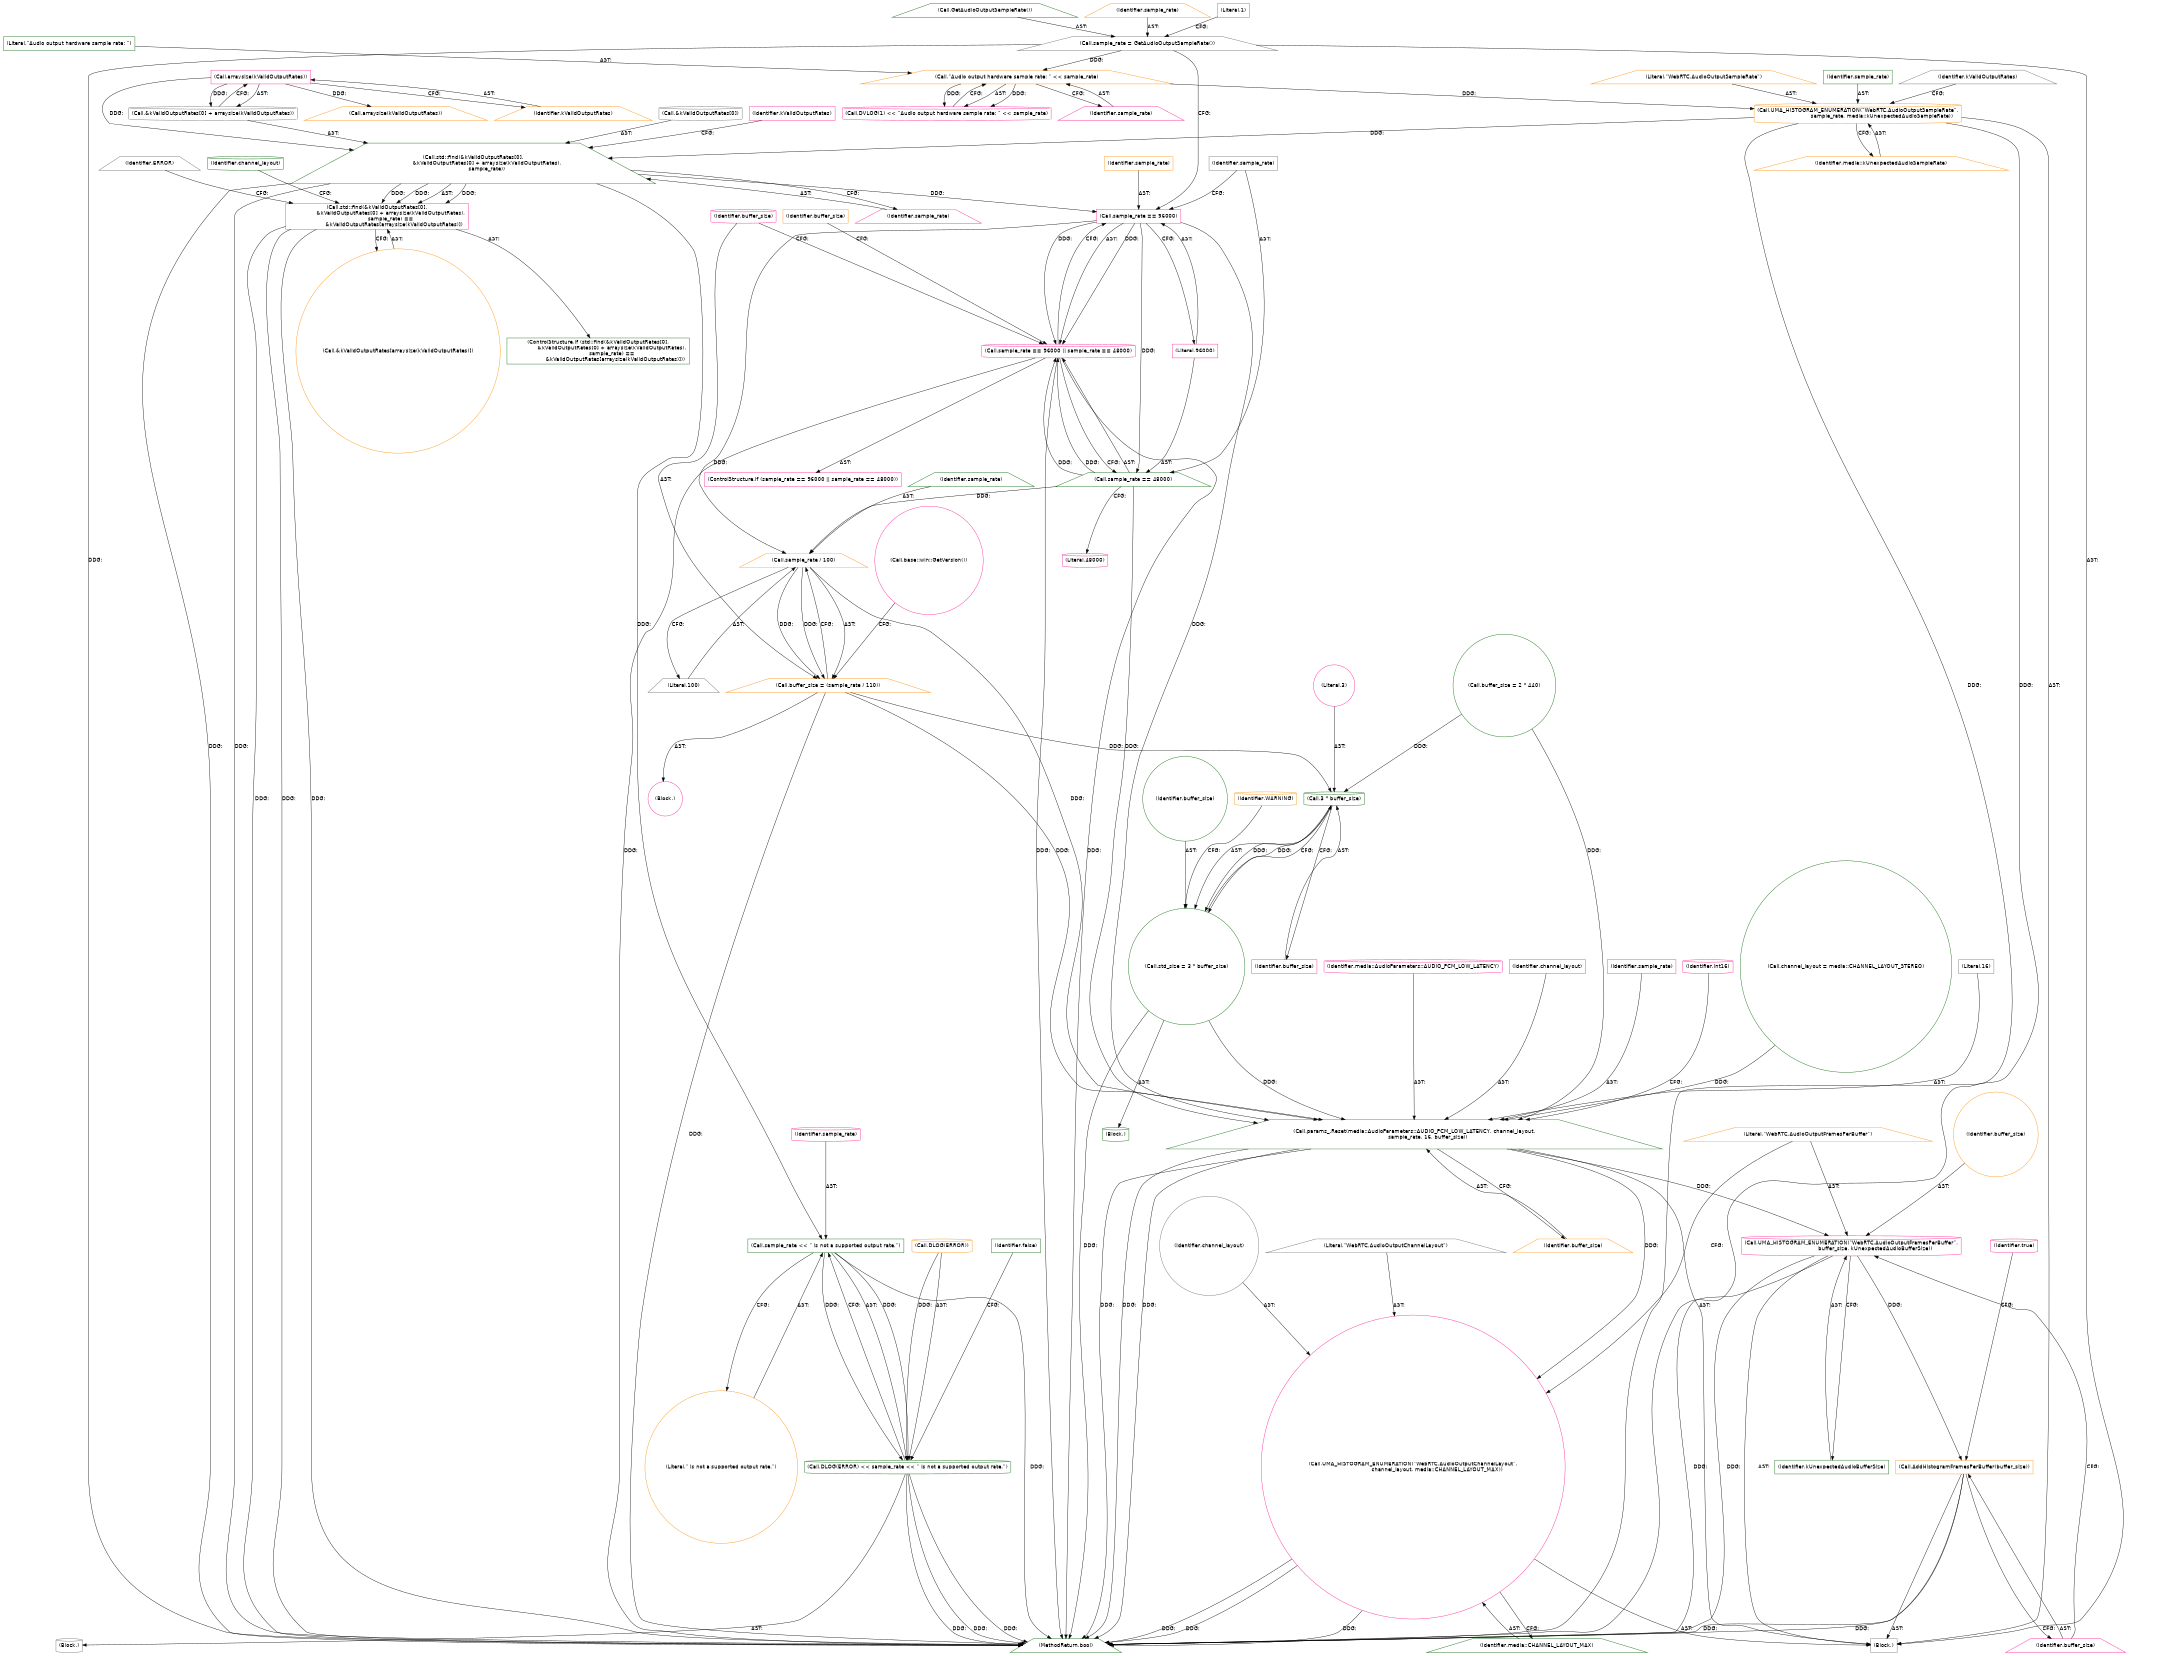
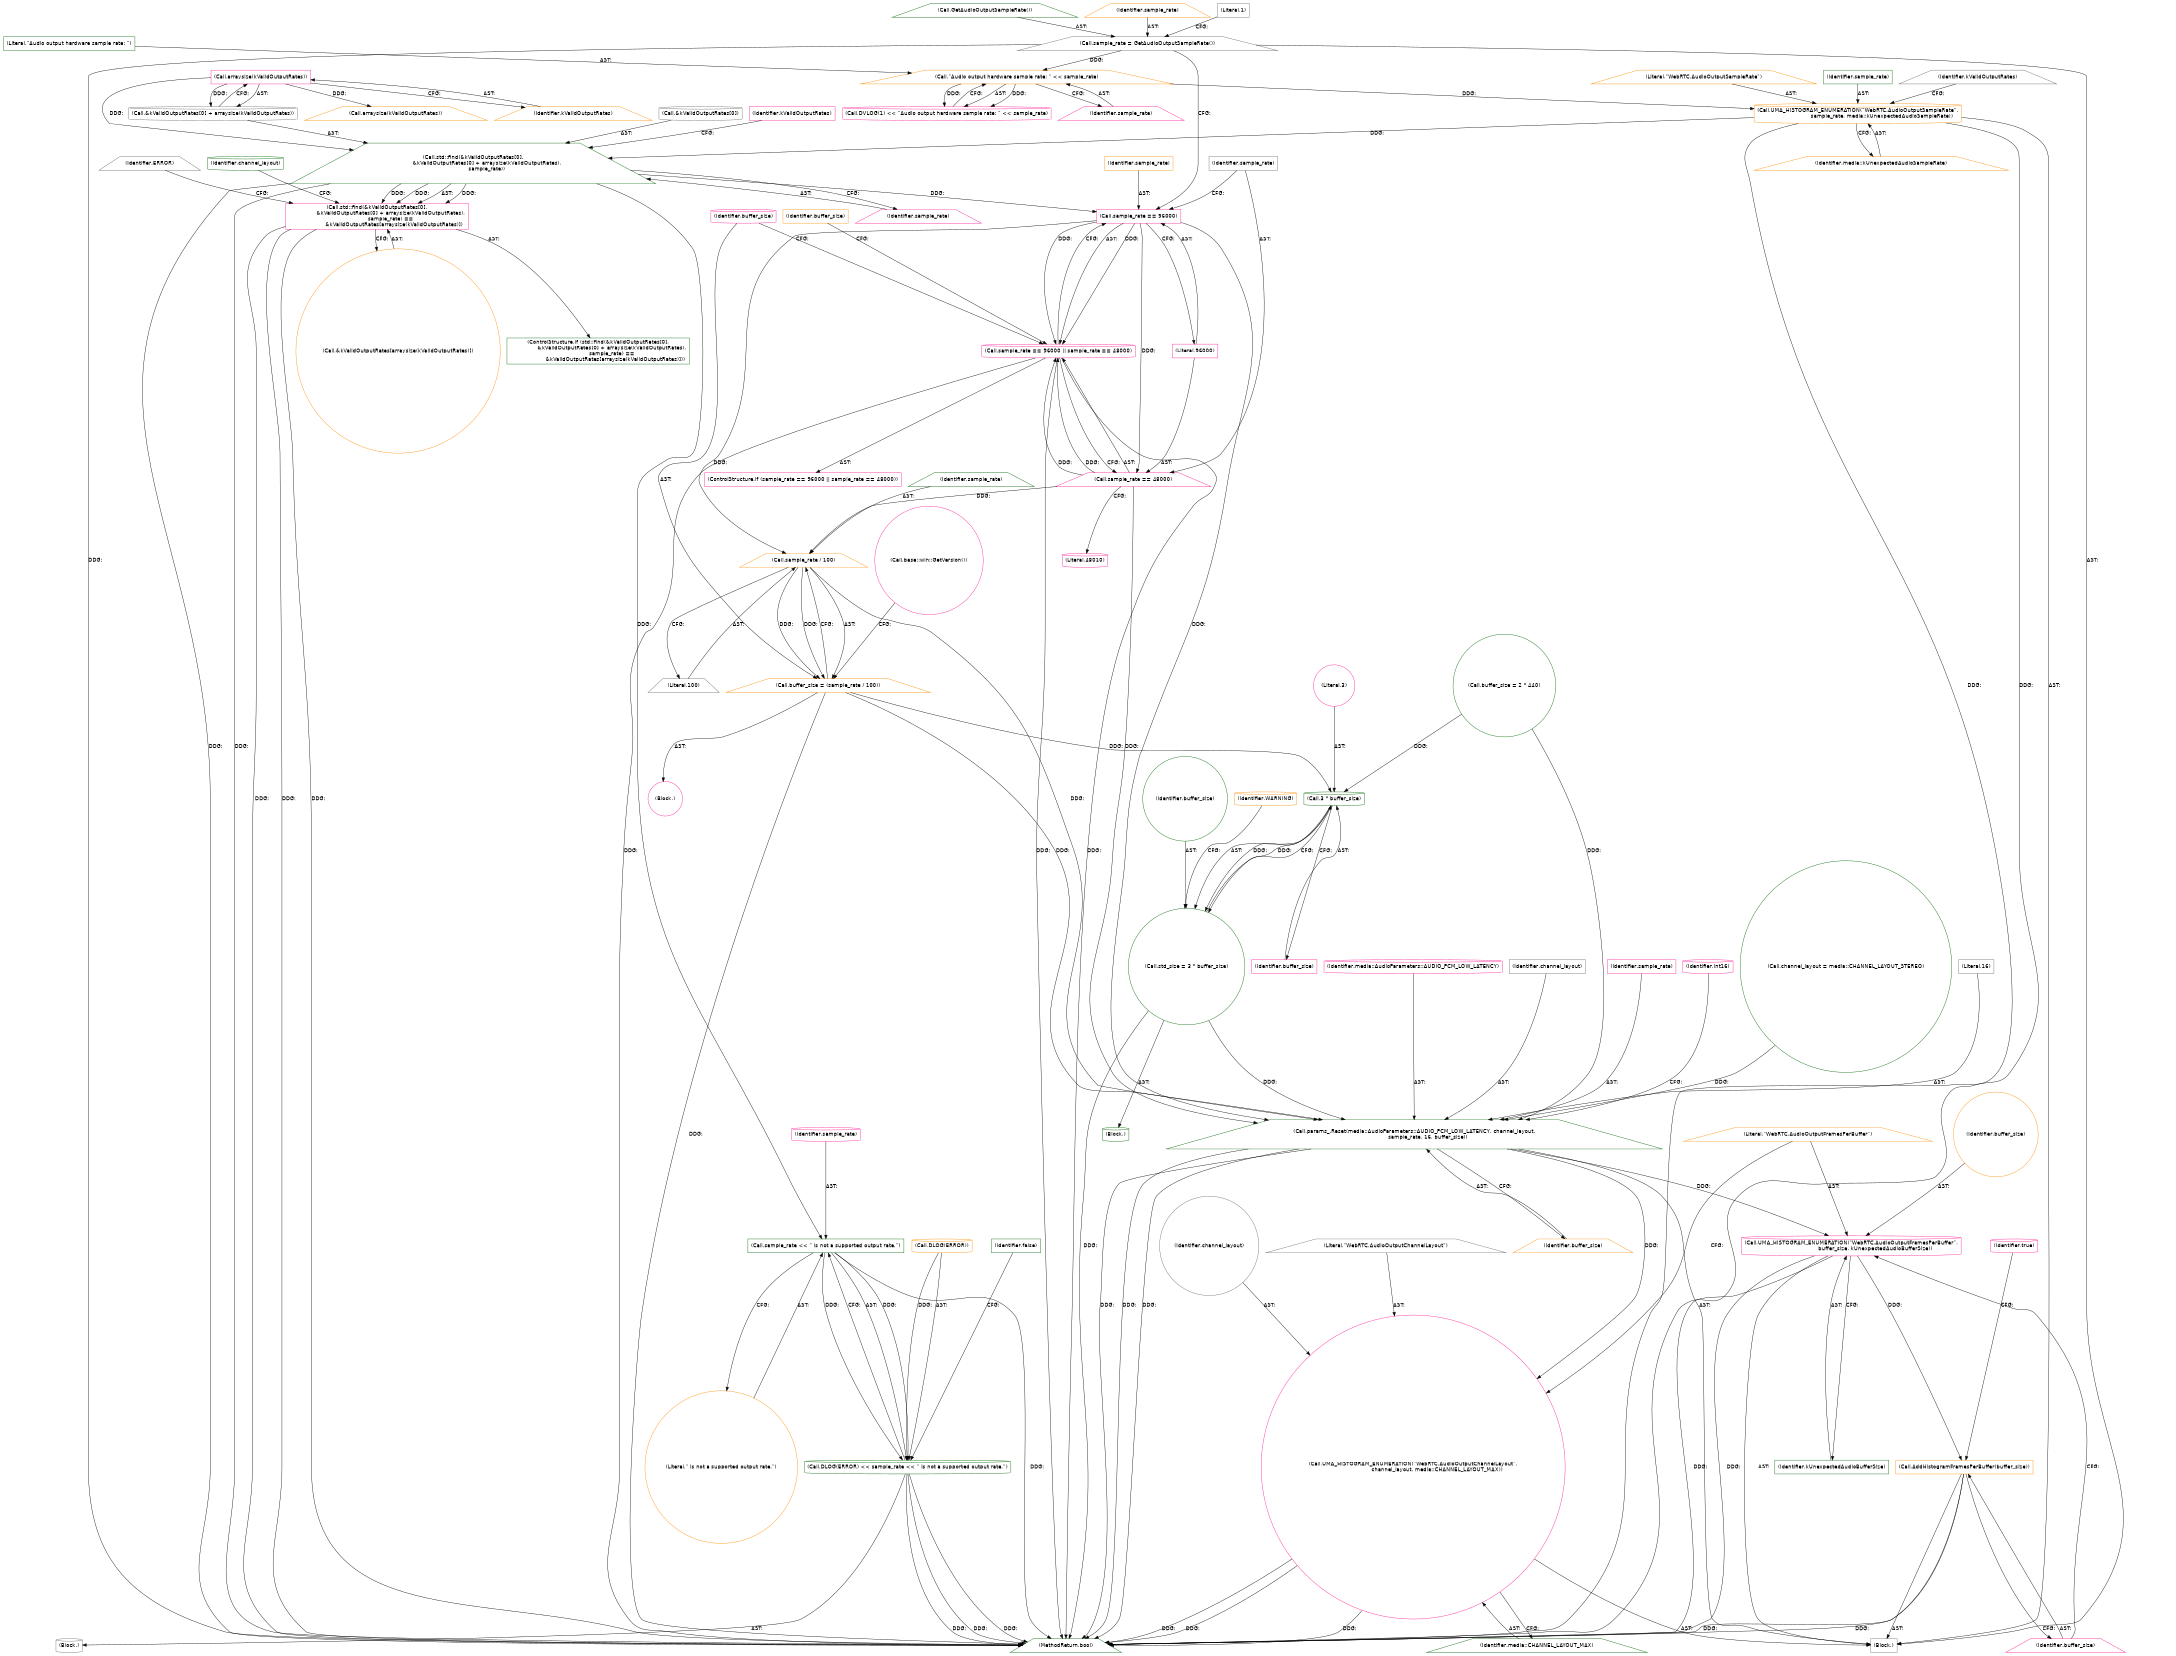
(1133, 480) -> (1133, 480)
(1085, 560) -> (1085, 560)
(828, 686) -> (828, 686)
